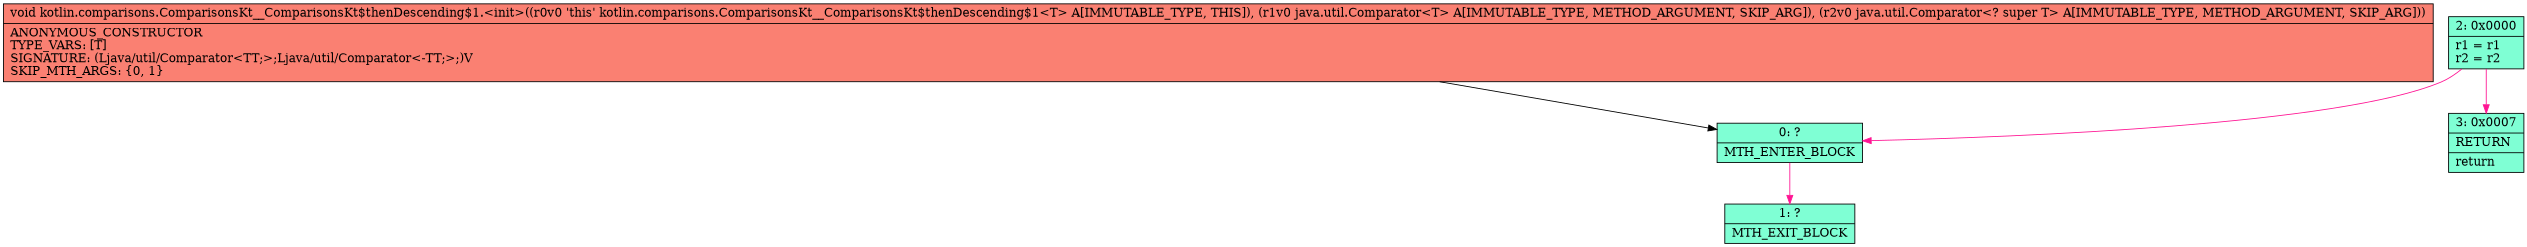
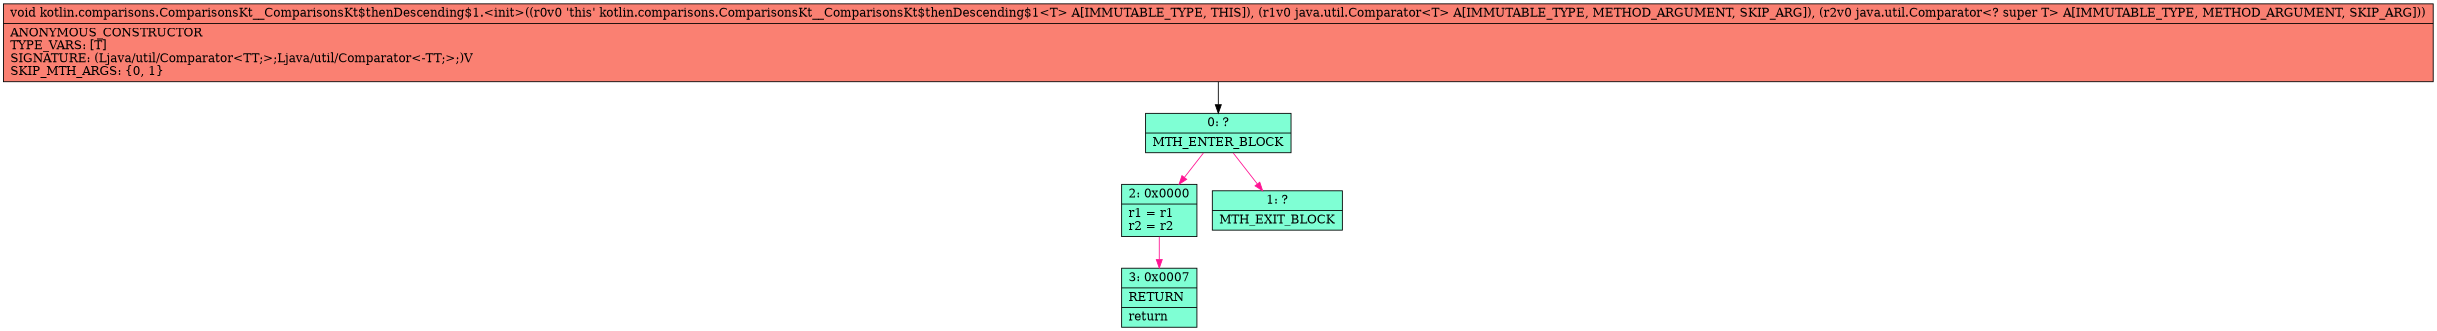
(2170, 126) -> (1194, 165)
